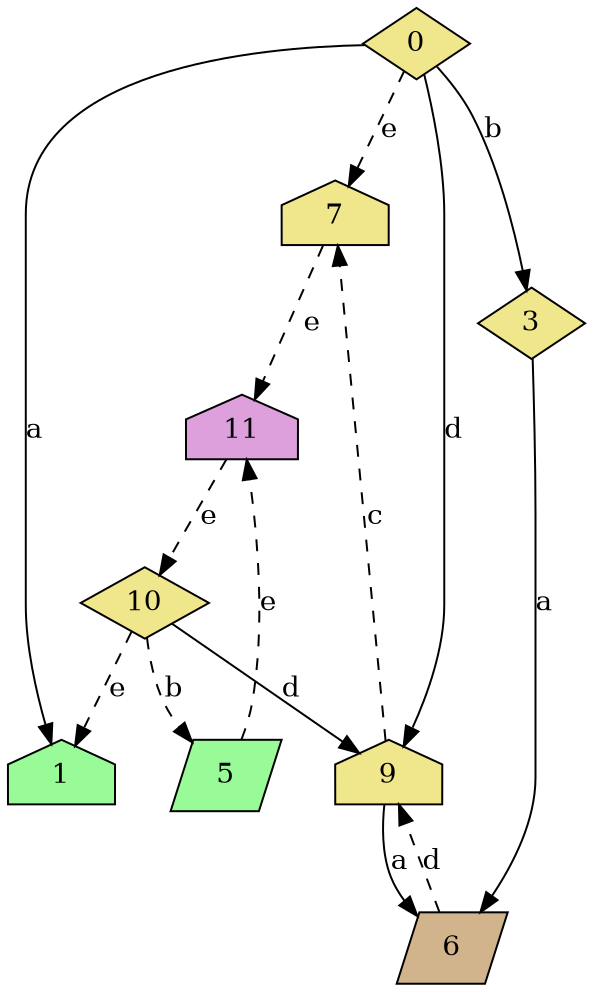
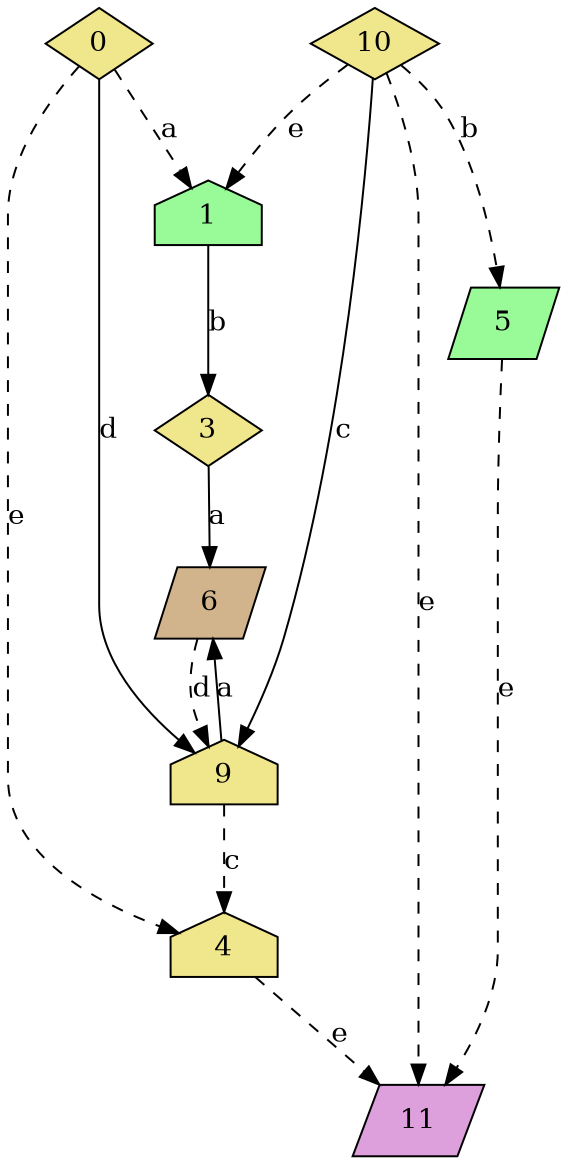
(493, 163) -> (208, 310)
(335, 216) -> (224, 948)
(26, 263) -> (147, 120)
(242, 430) -> (418, 1121)
(198, 508) -> (418, 567)
(292, 689) -> (343, 430)
